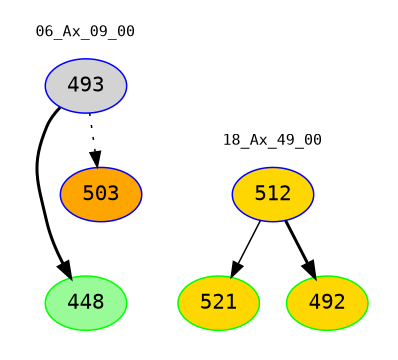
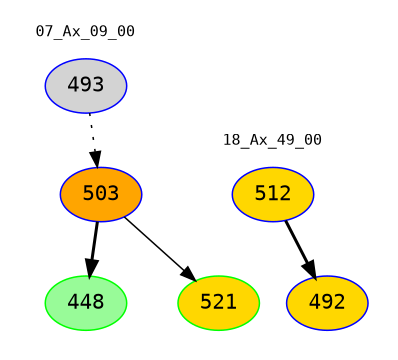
(86, 32) -> (86, 32)
(38, 185) -> (95, 241)
(249, 242) -> (144, 234)
(327, 303) -> (327, 303)
